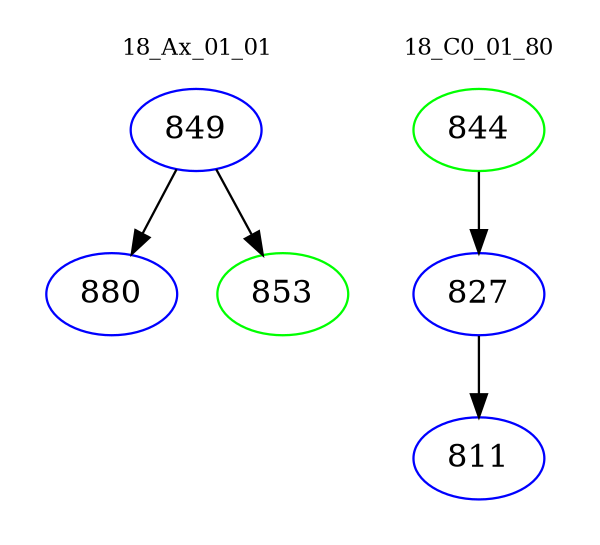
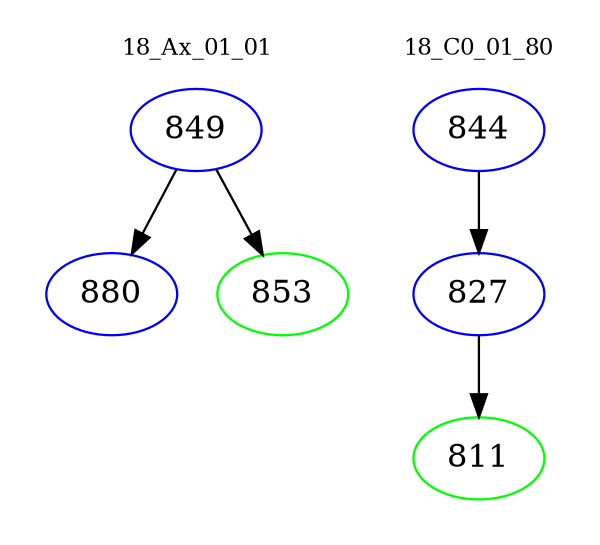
(479, 130) -> (479, 130)
(479, 458) -> (479, 458)
